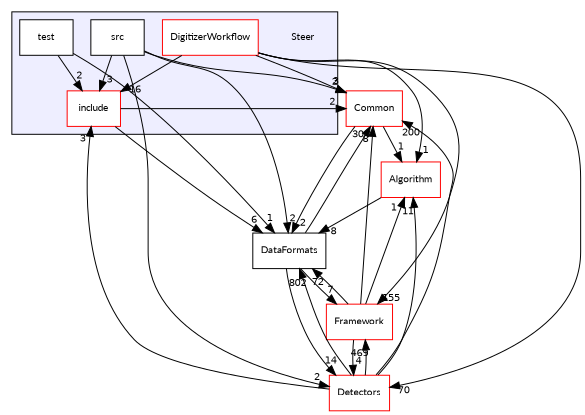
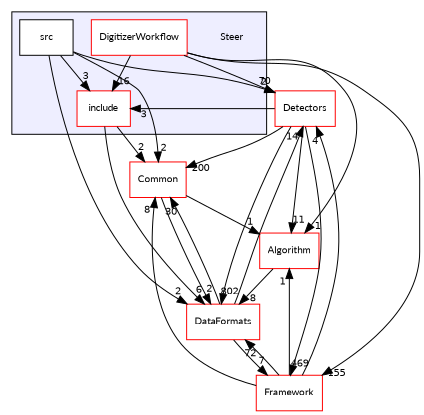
(46, 38) -> none
(297, 72) -> none
(289, 251) -> (223, 322)
